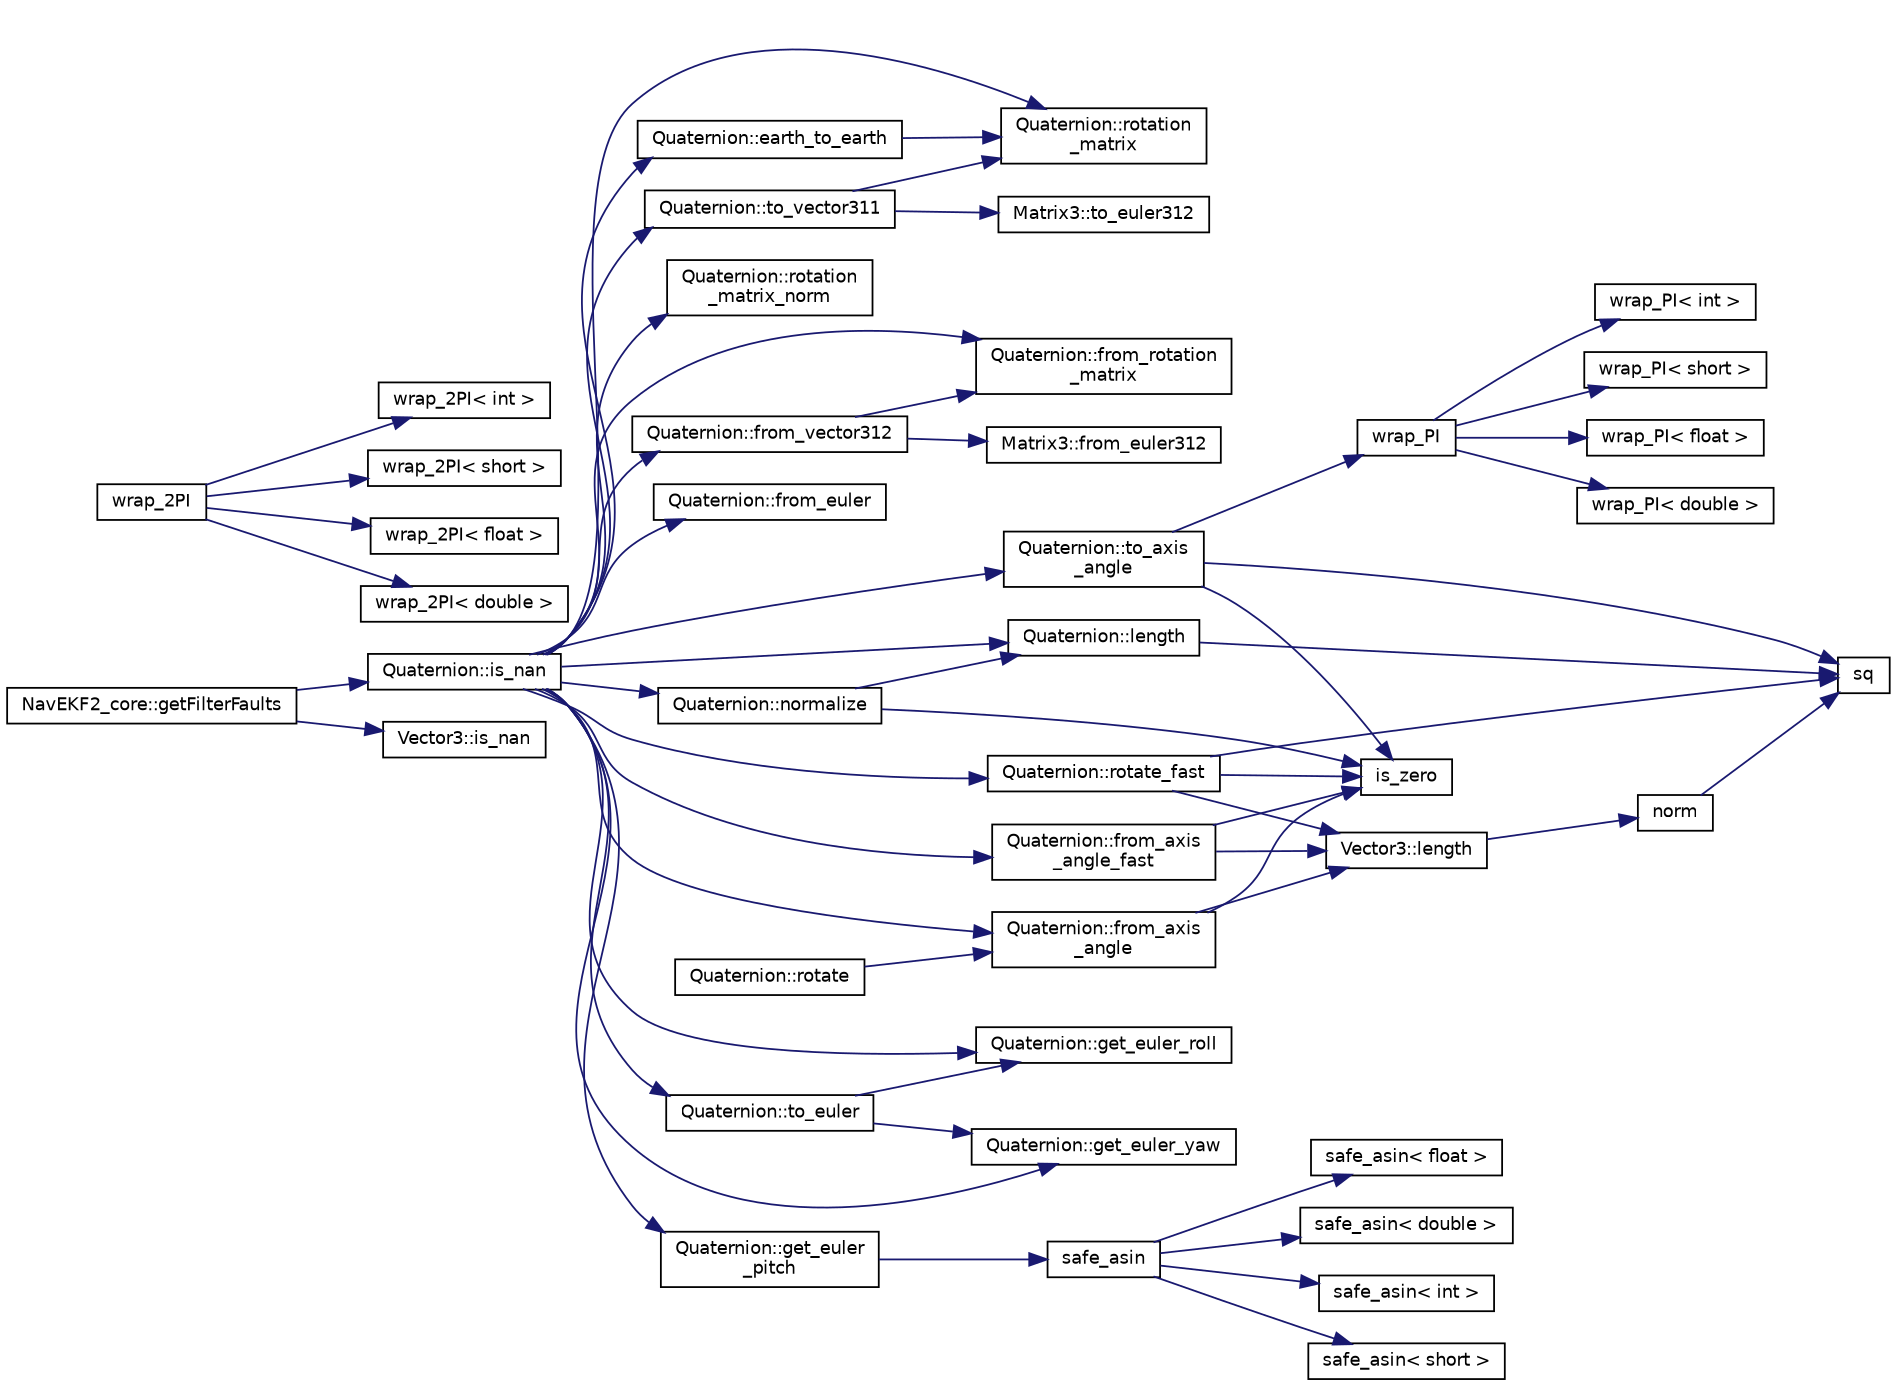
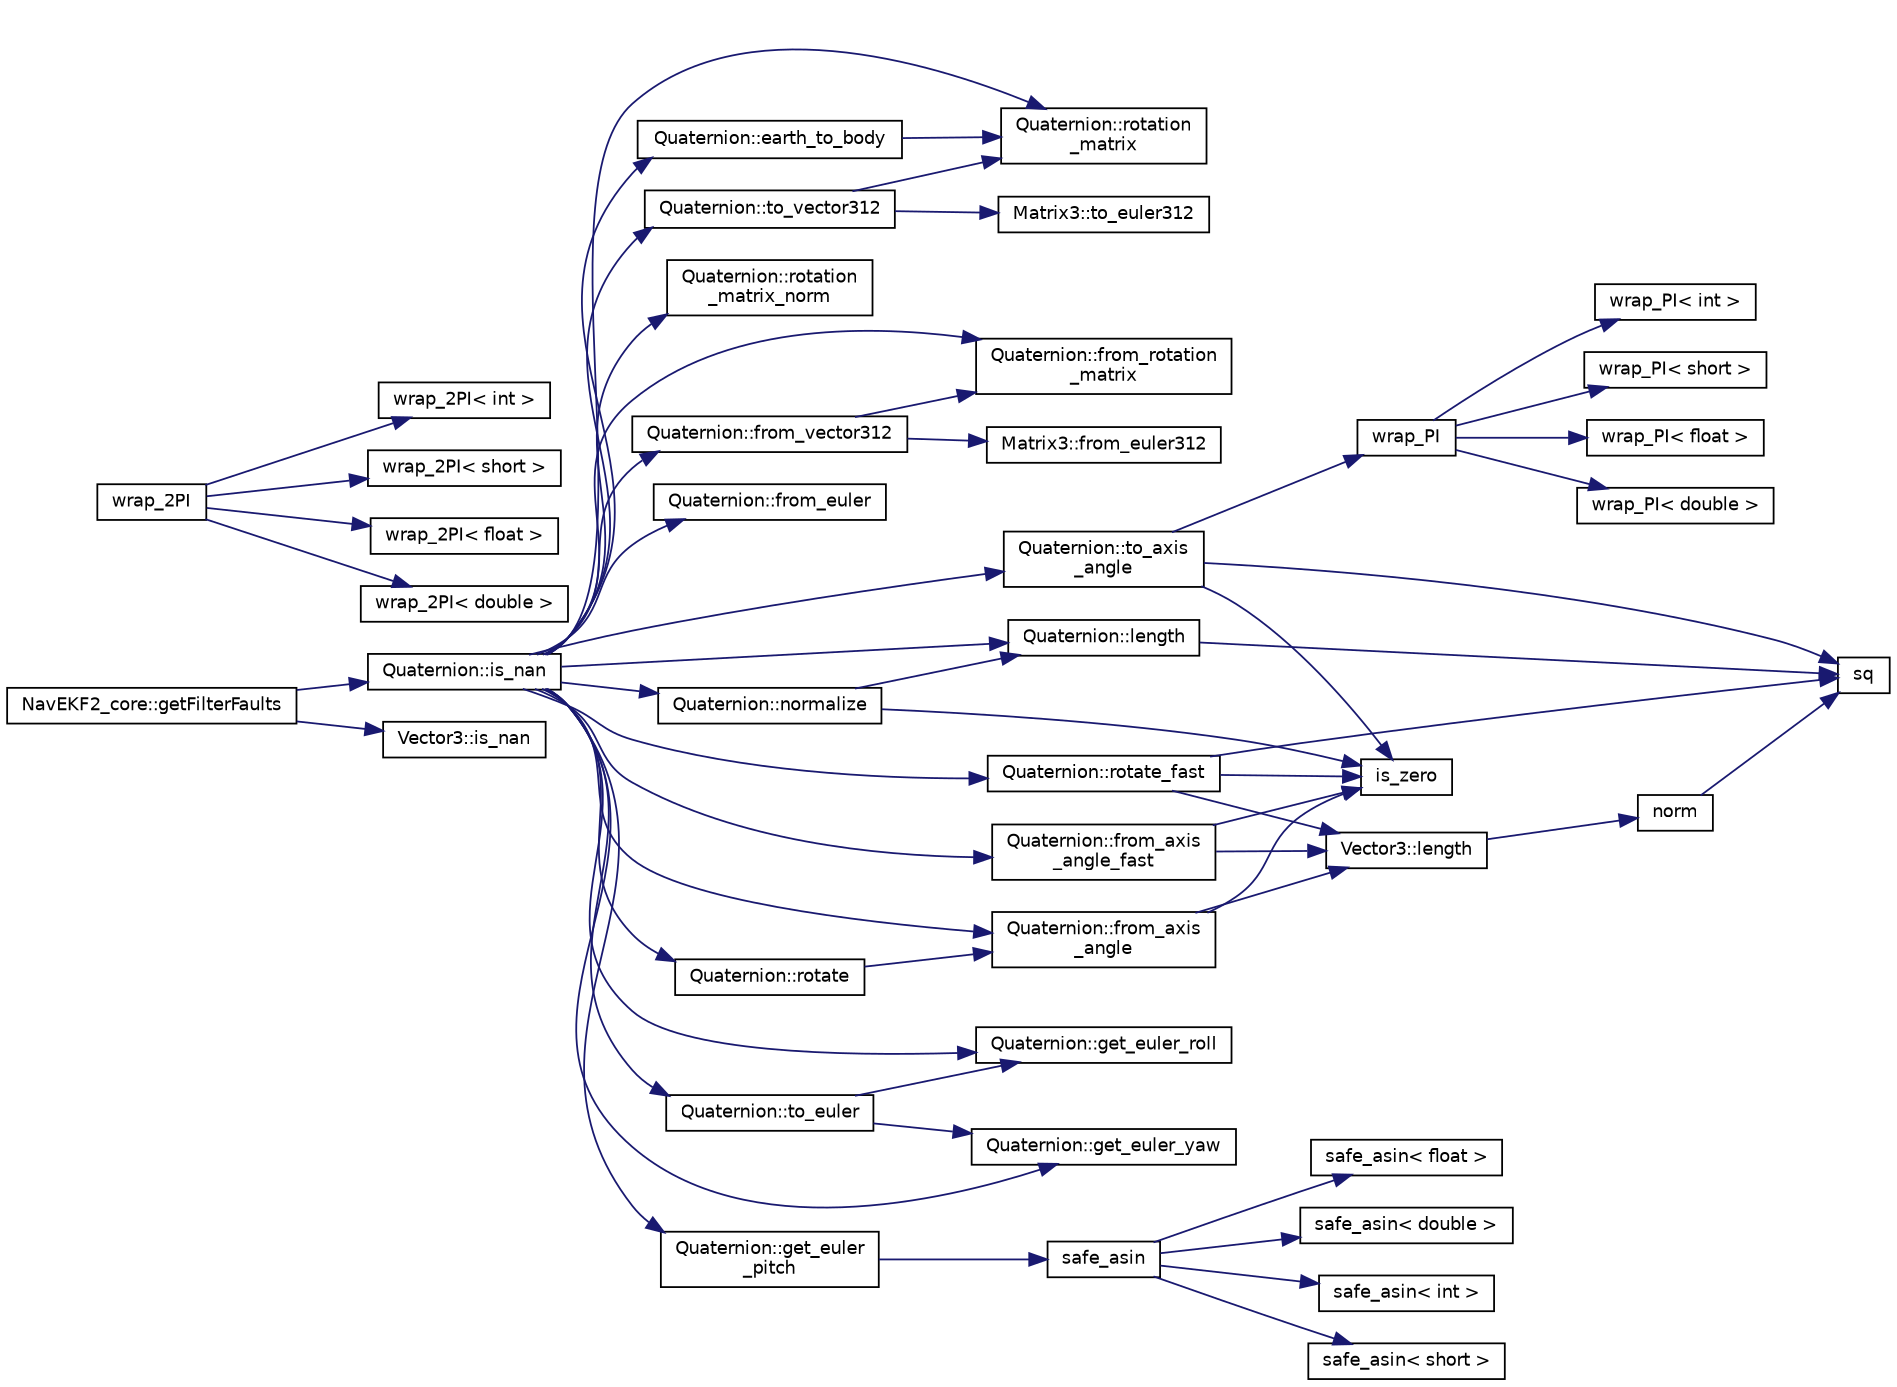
(770, 140) -> (770, 140)
(770, 209) -> (770, 209)
none -> (600, 822)
